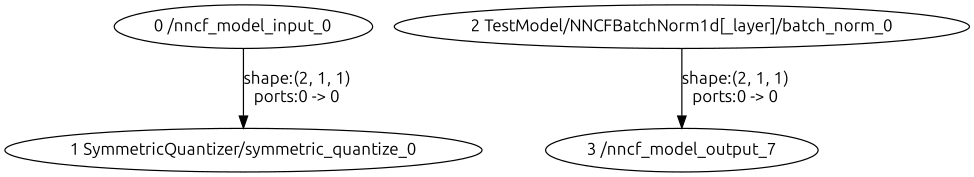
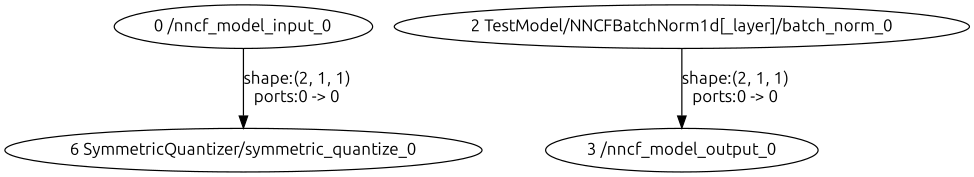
(243, 150) -> (243, 150)
(682, 150) -> (682, 150)
